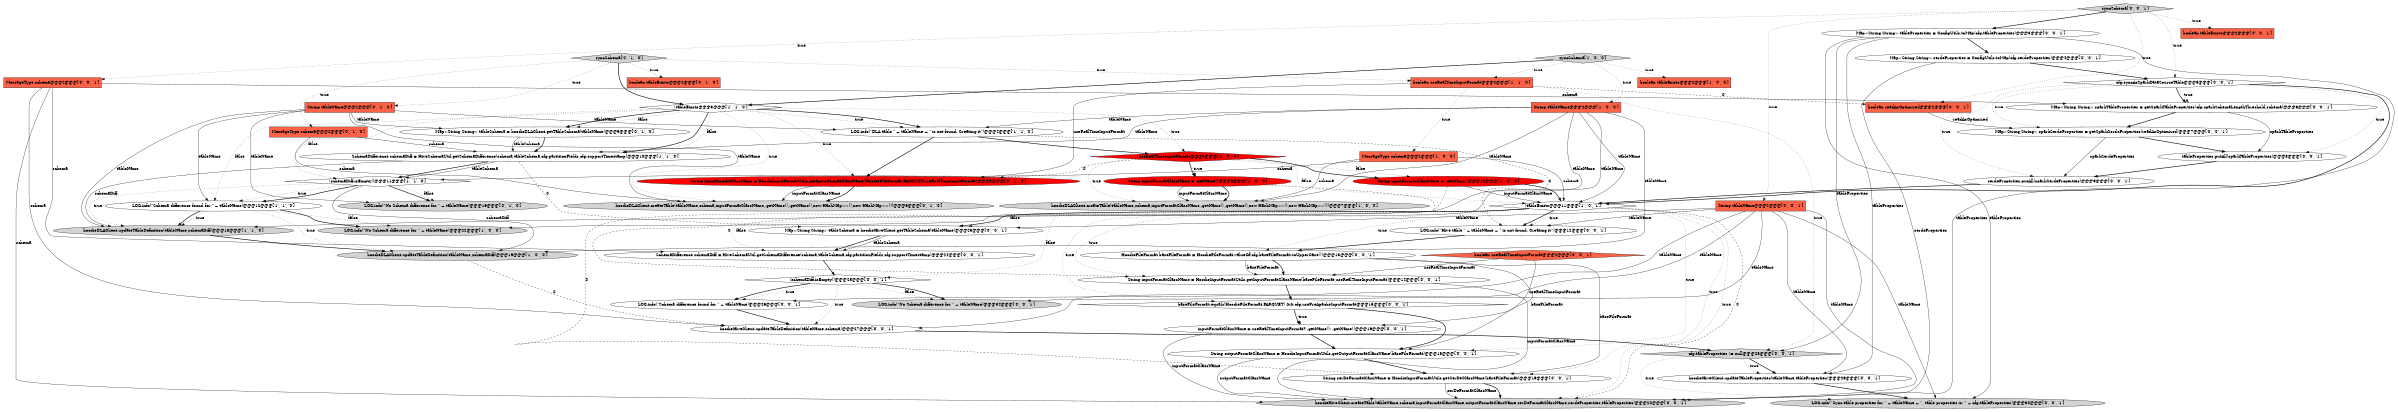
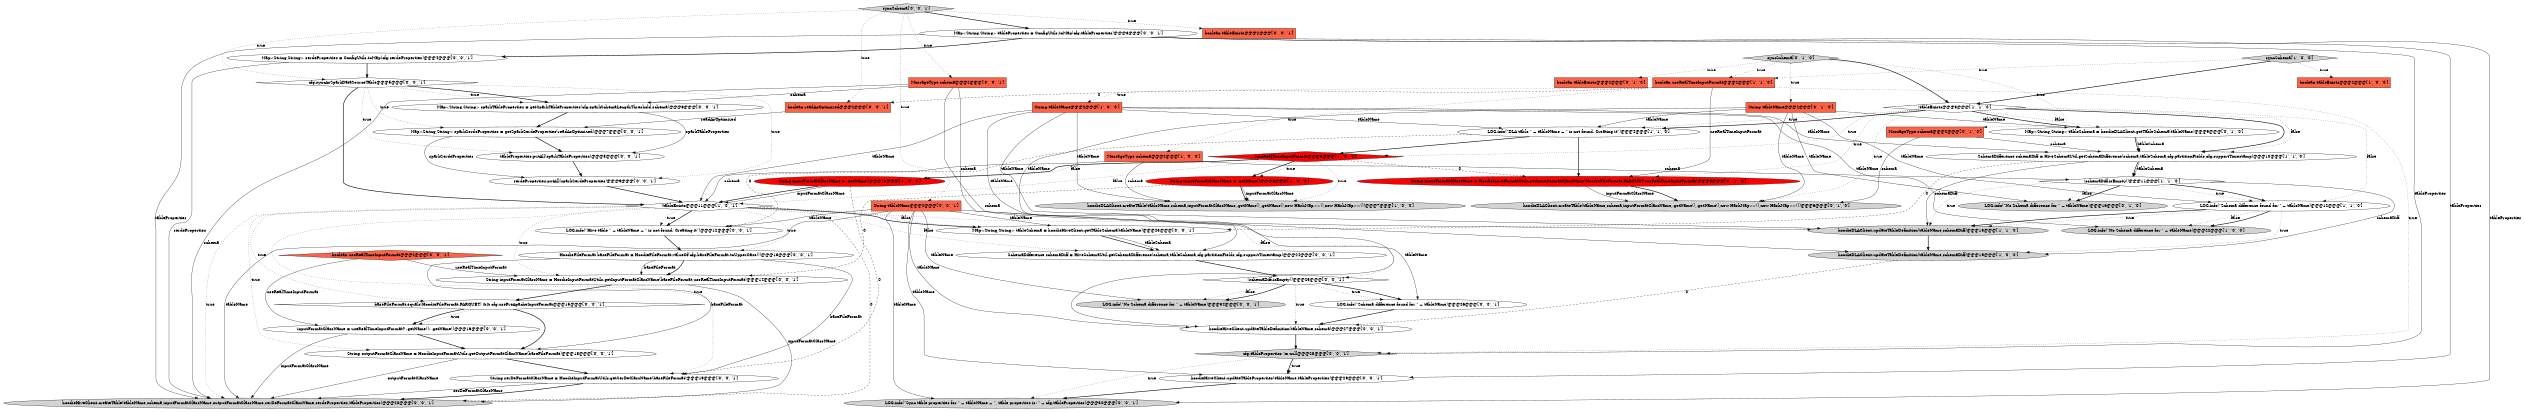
(1616, 79) -> (1371, 89)
(438, 121) -> none
